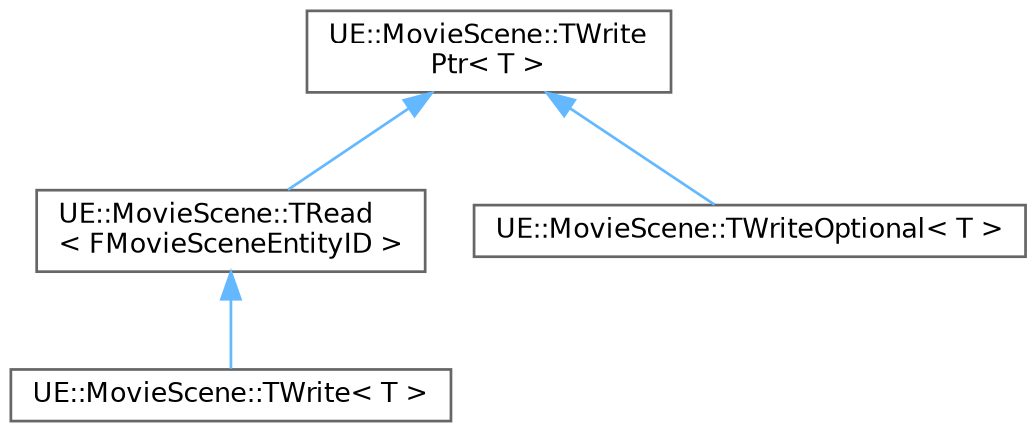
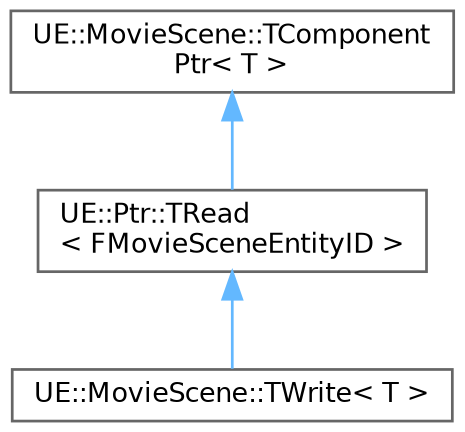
(489, 52) -> (232, 52)
(231, 231) -> (232, 231)
(750, 231) -> none
